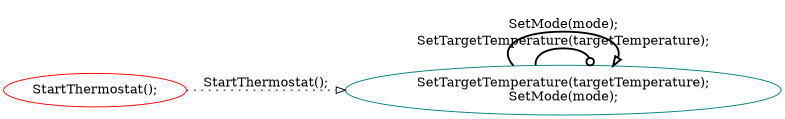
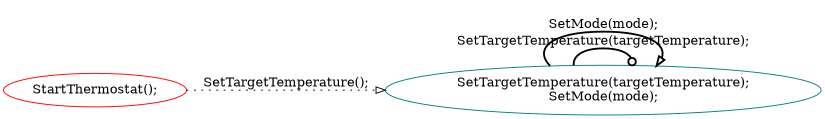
(266, 83) -> (286, 83)
